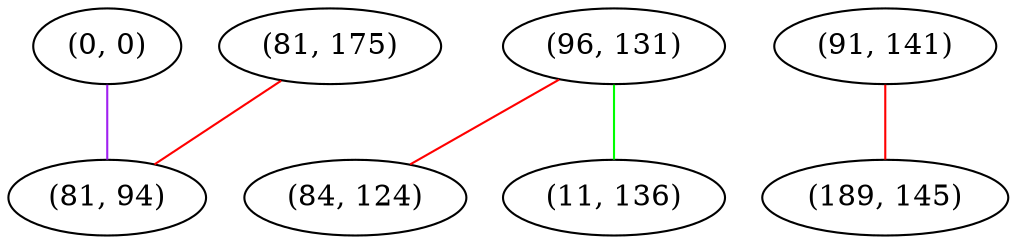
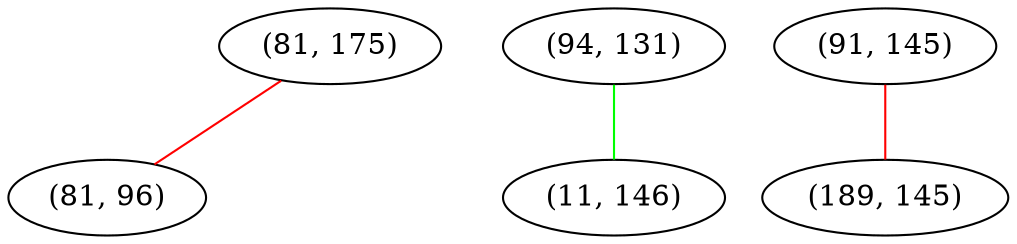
(107, 46) -> none
(614, 46) -> (614, 46)
(885, 46) -> (885, 46)
(107, 198) -> (107, 198)
(355, 198) -> none
(614, 198) -> (614, 198)
